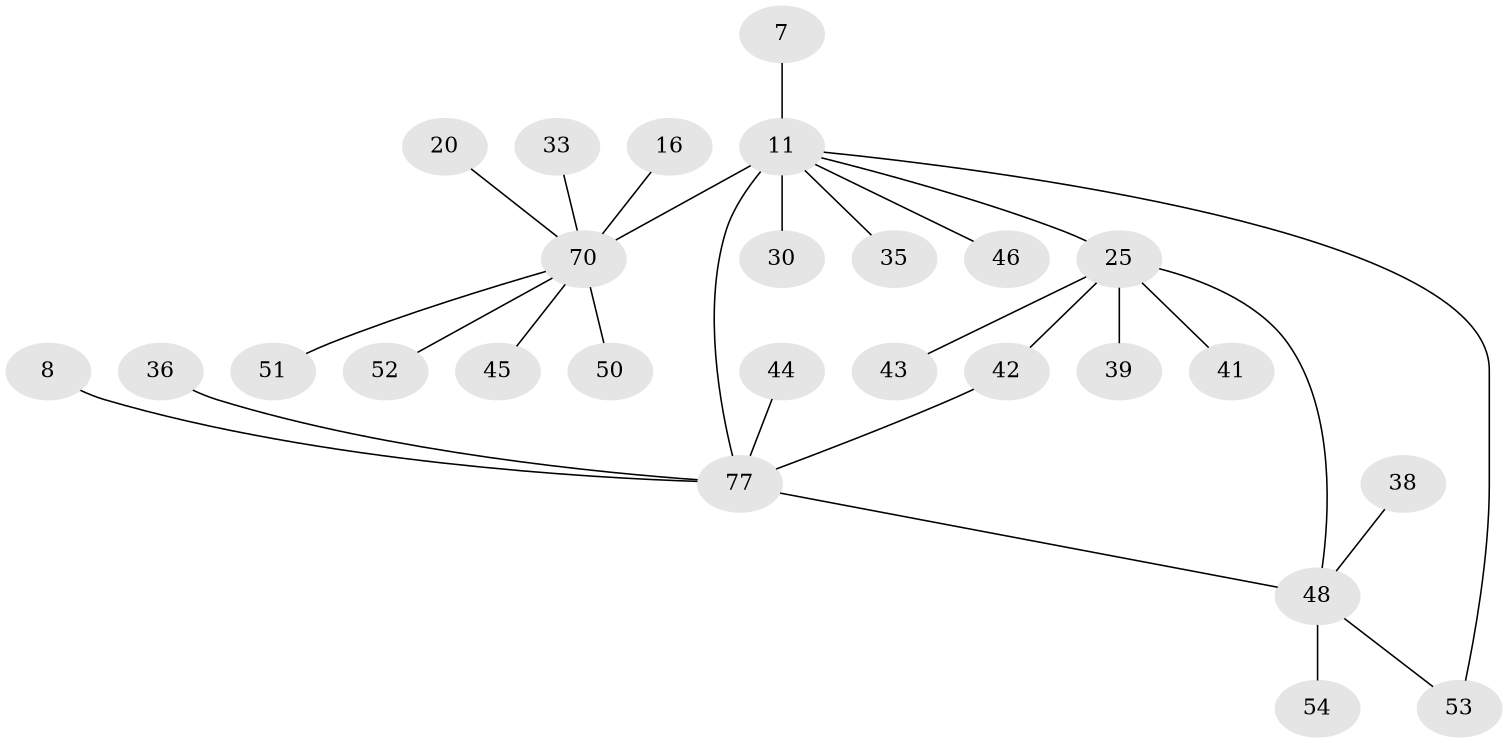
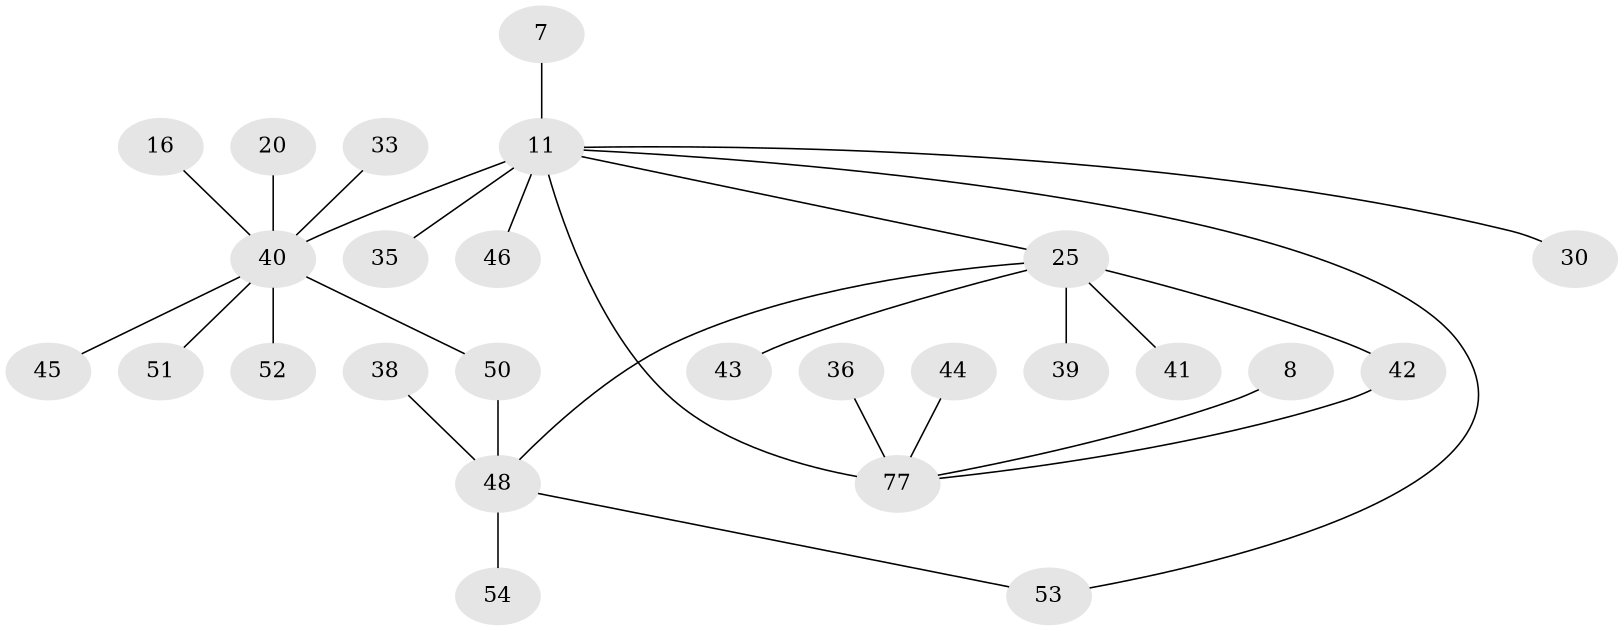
(584, 259) -> (273, 259)
(1029, 540) -> (498, 428)
